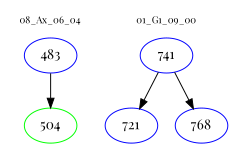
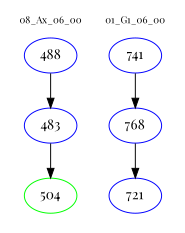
(51, 21) -> (51, 21)
(166, 21) -> (135, 21)
none -> (51, 55)
(151, 86) -> (135, 156)
